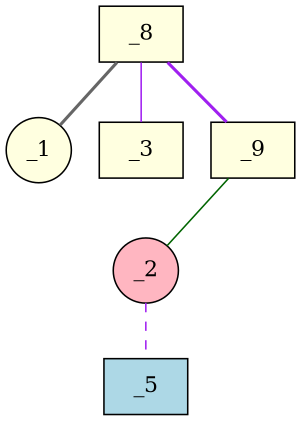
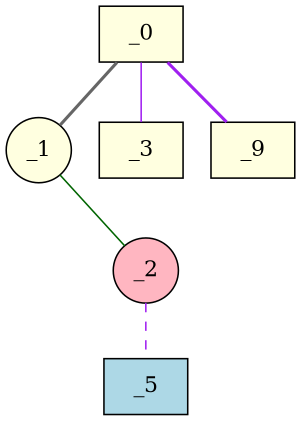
(141, 34) -> (141, 34)
(198, 212) -> (92, 210)
